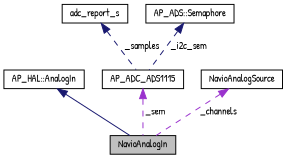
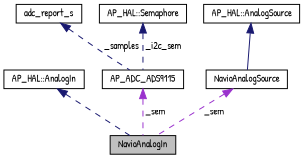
(190, 14) -> (143, 14)
none -> (252, 14)
(143, 79) -> (143, 79)
(217, 112) -> (213, 112)
(98, 115) -> (98, 115)
